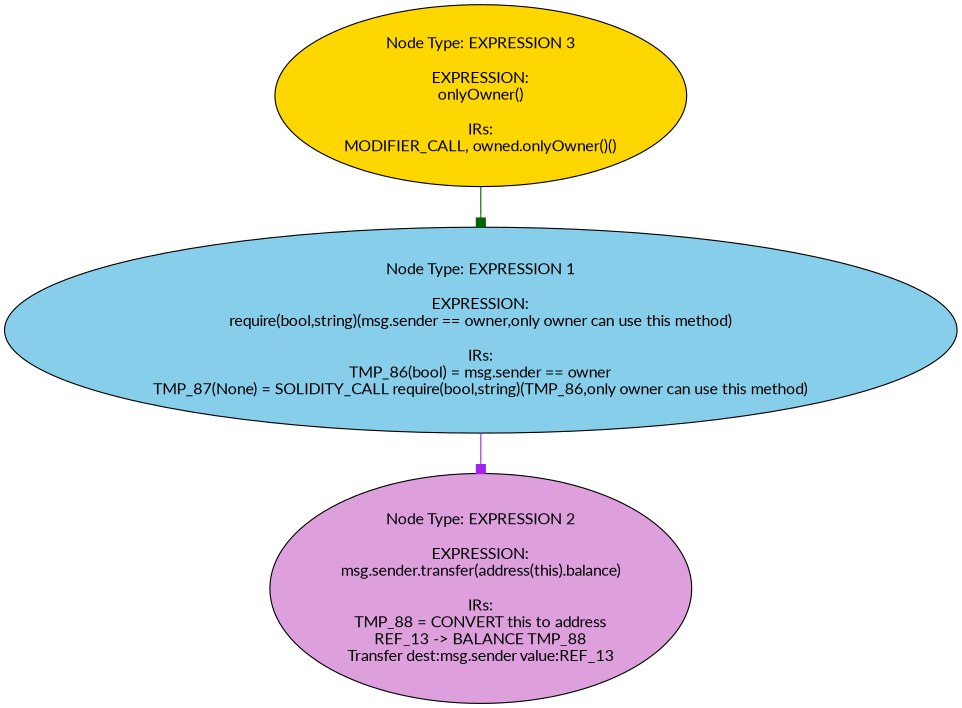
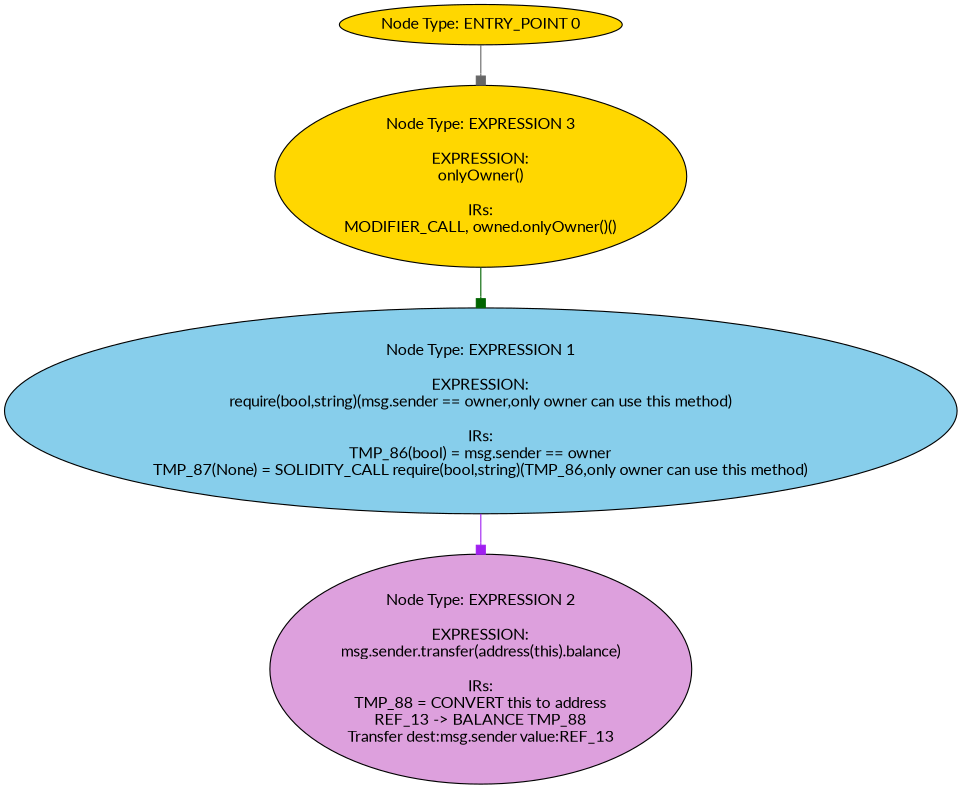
none -> (481, 25)
